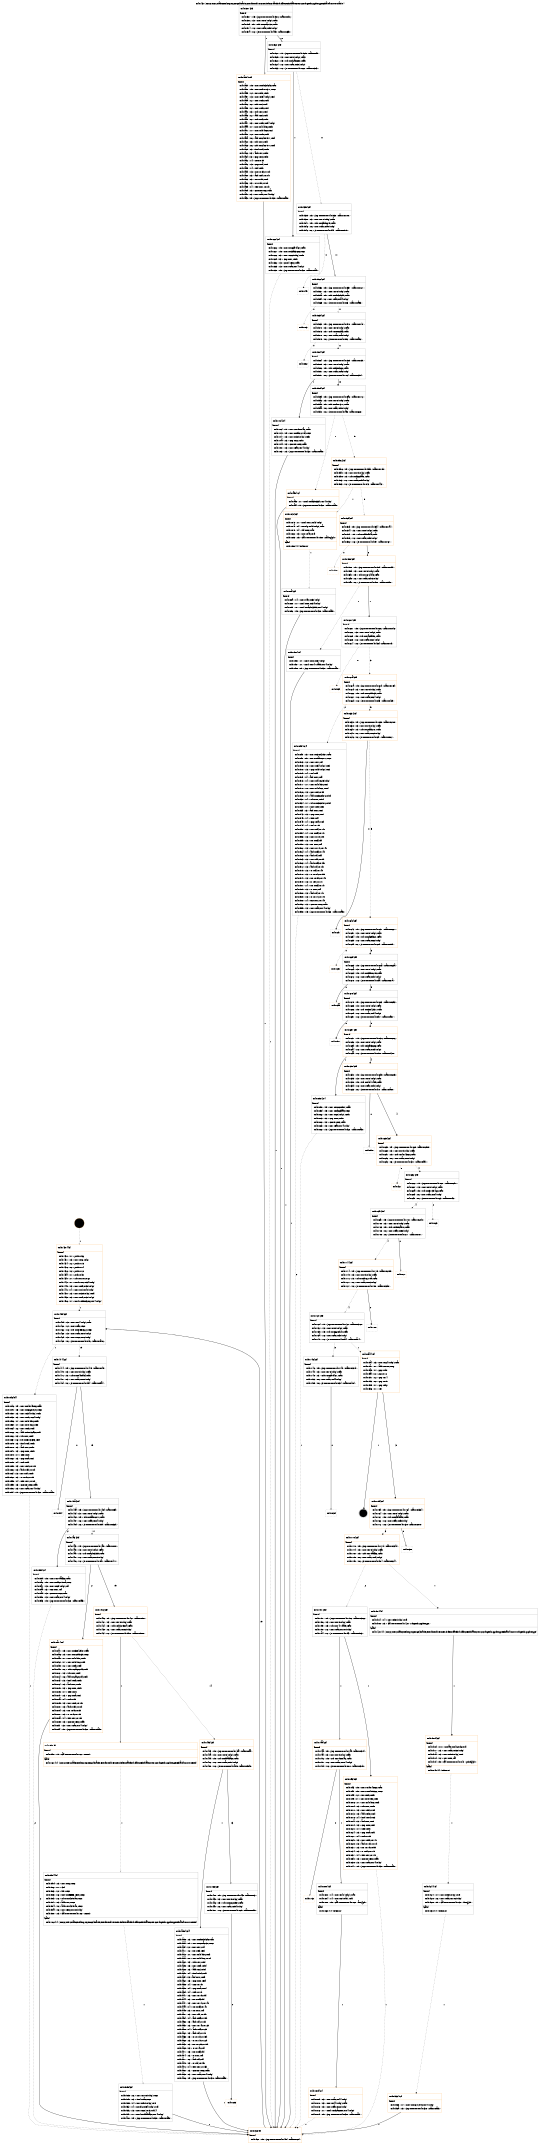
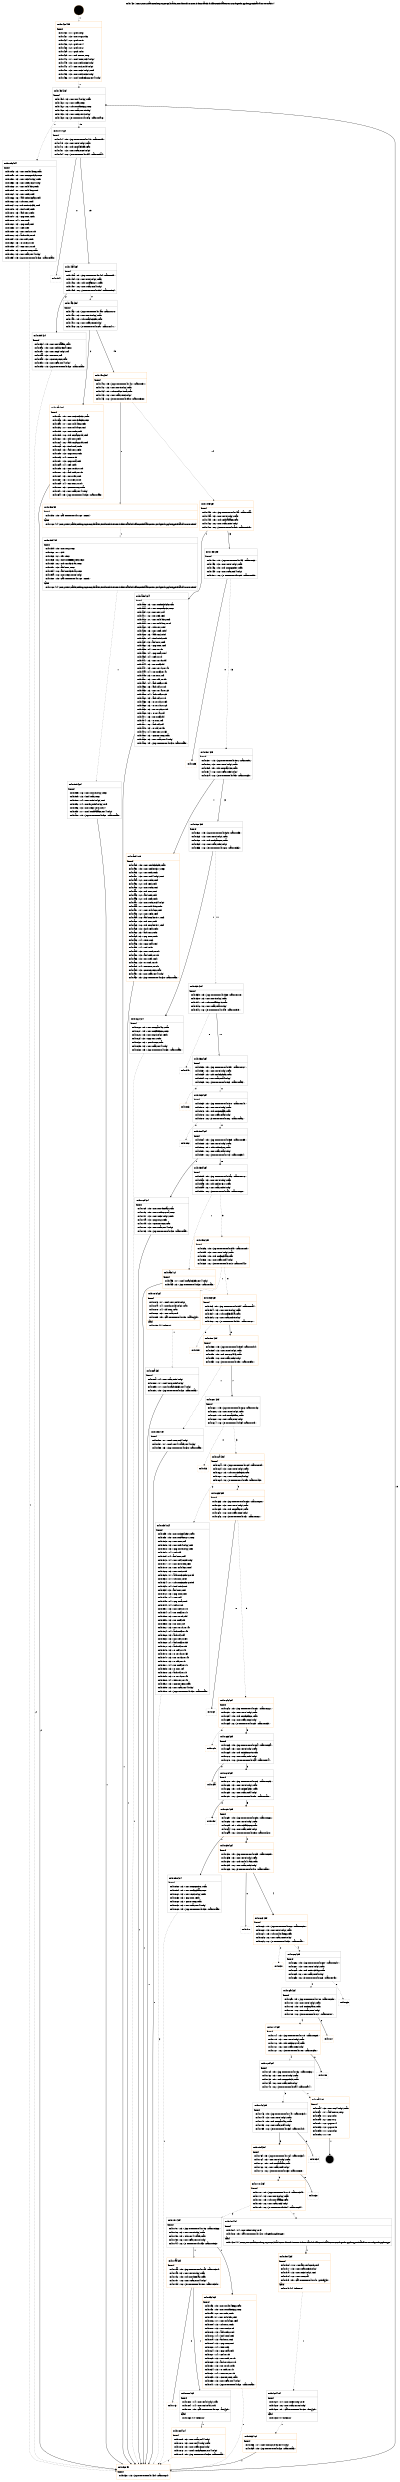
none -> (228, 663)
(389, 1445) -> (280, 2138)
